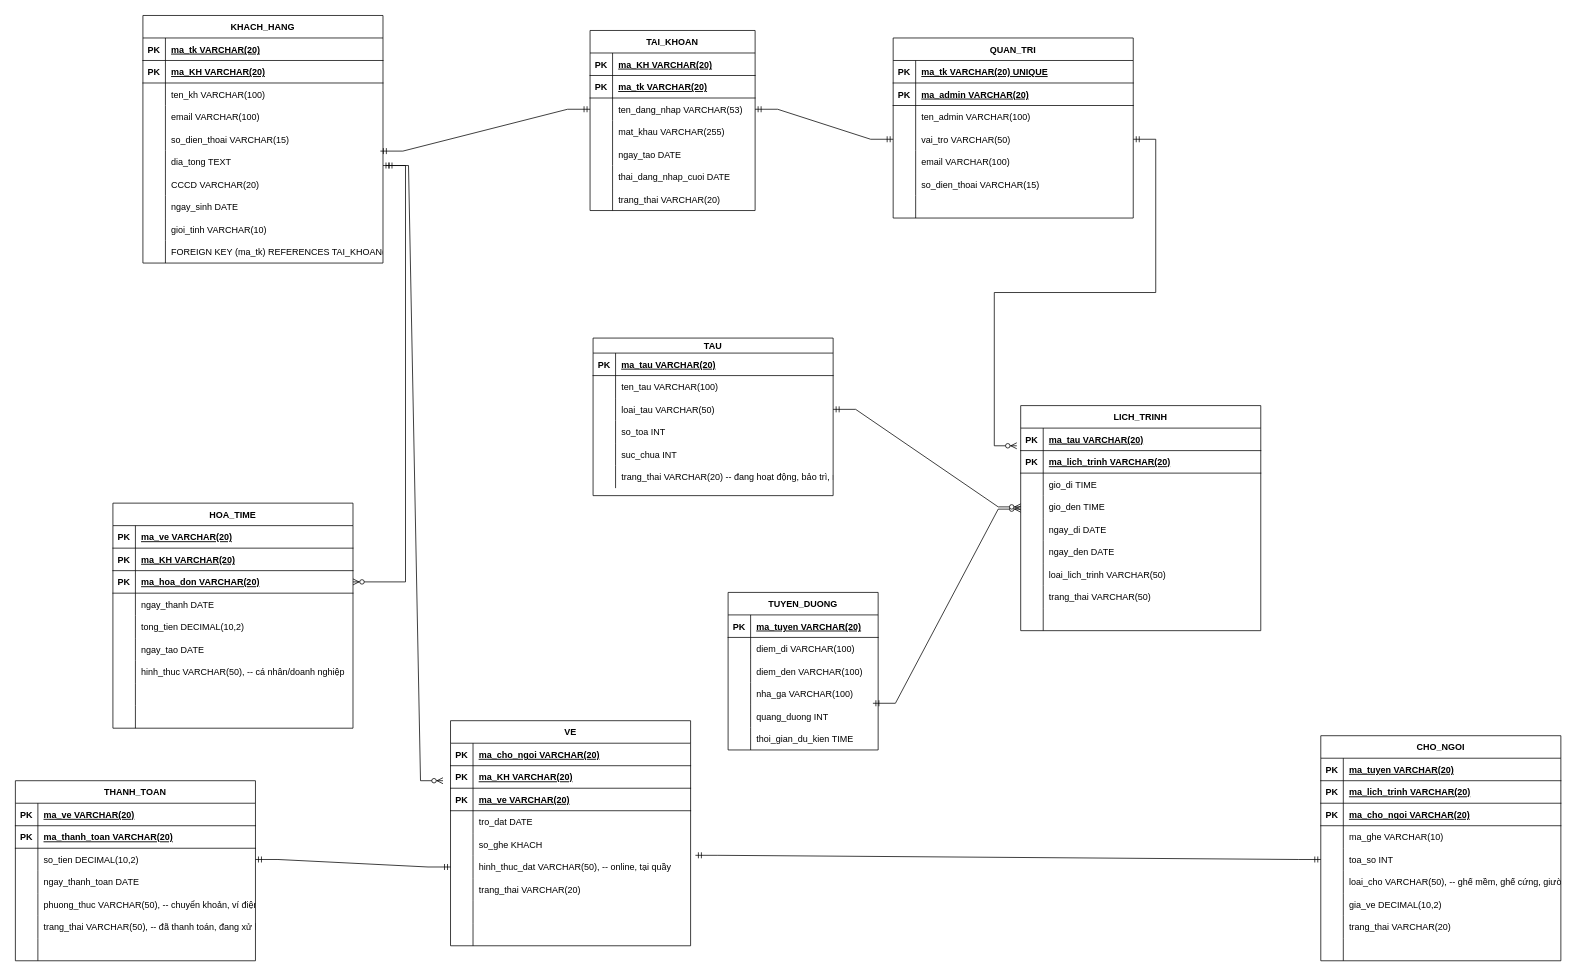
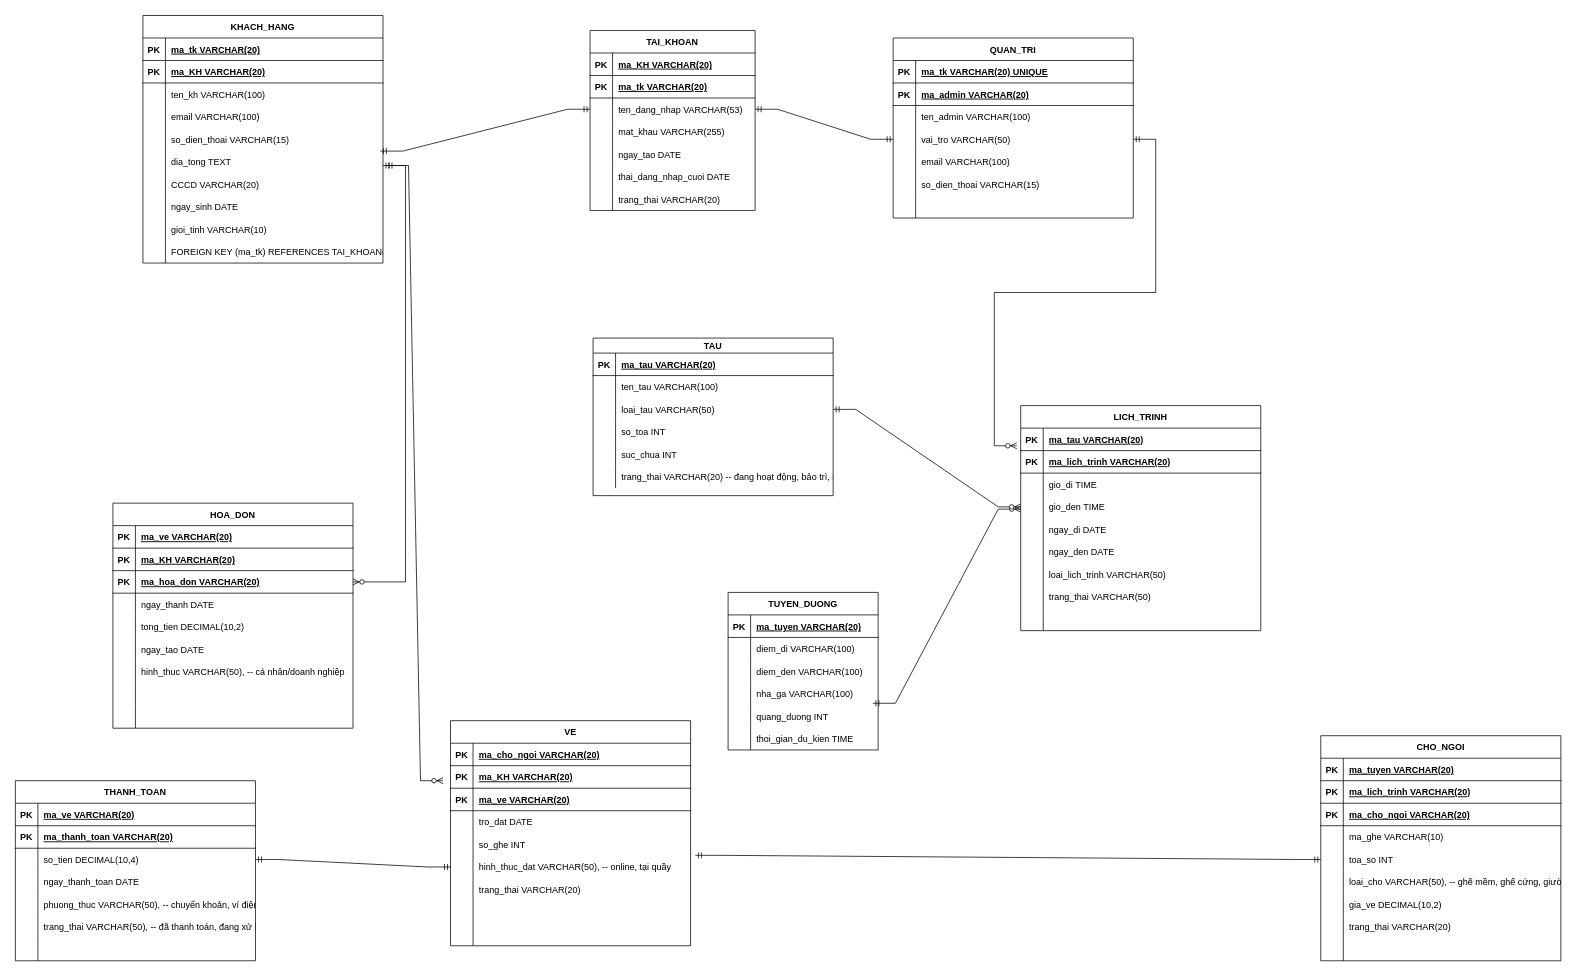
(233, 515) -> (233, 515)
(508, 845) -> (503, 845)
(93, 860) -> (93, 860)
